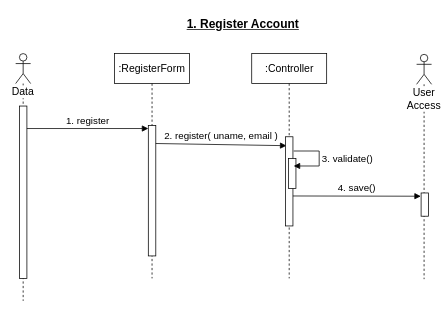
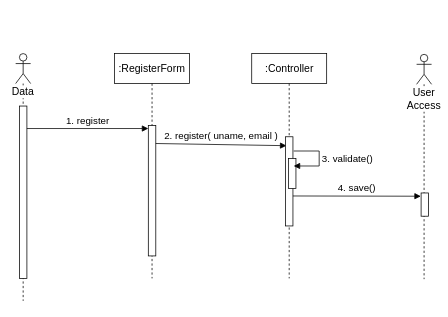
(243, 23) -> none
